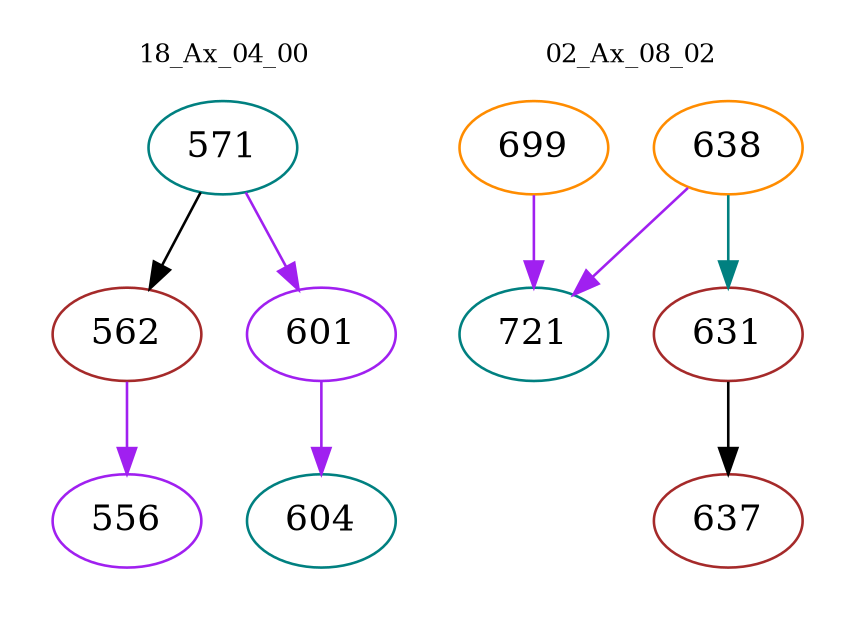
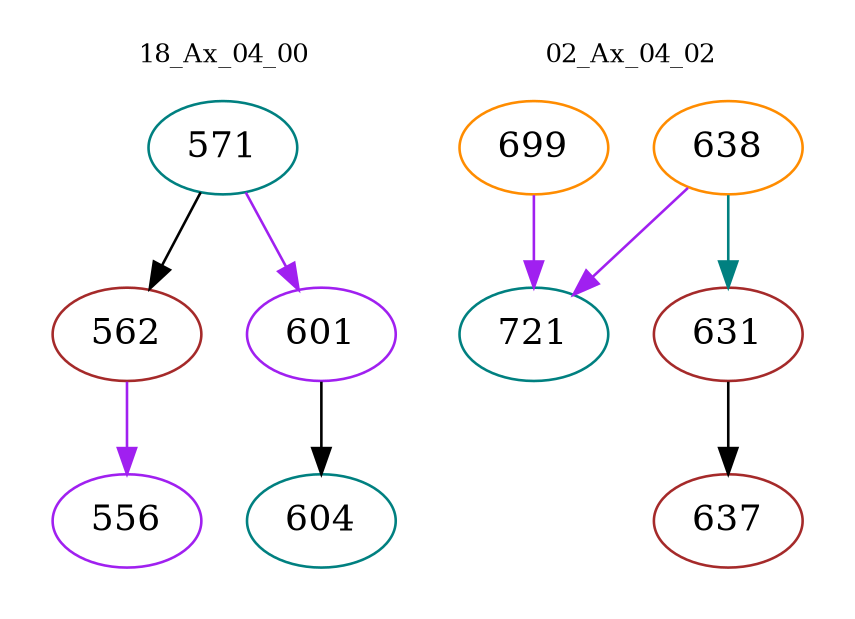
(631, 56) -> (631, 56)
(321, 415) -> (321, 415)
